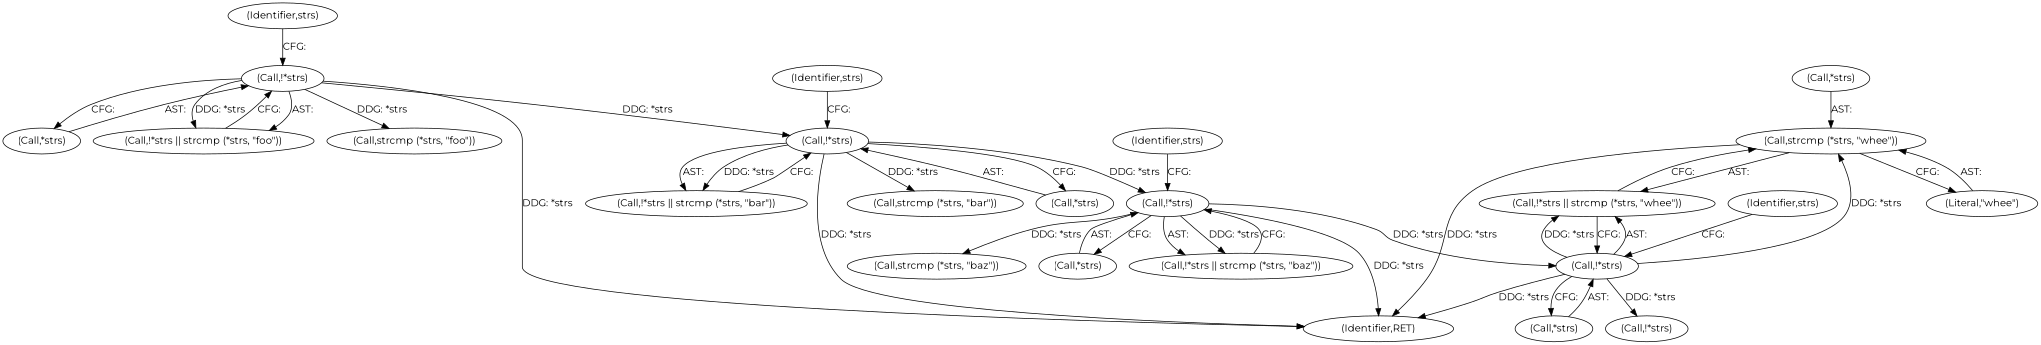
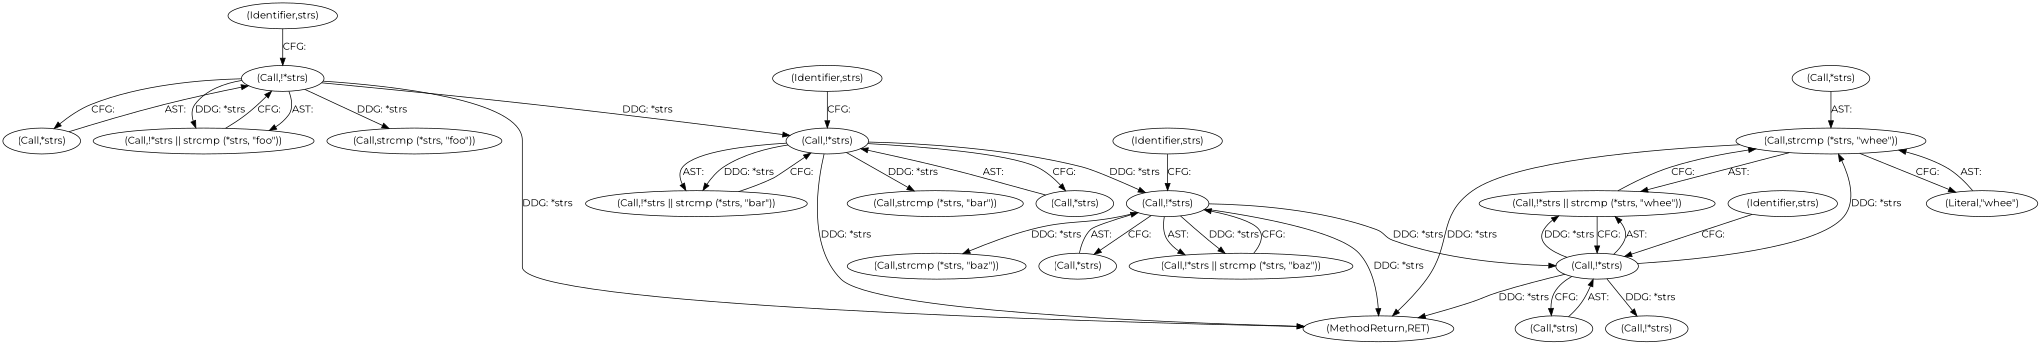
(1378, 329) -> (1378, 329)
